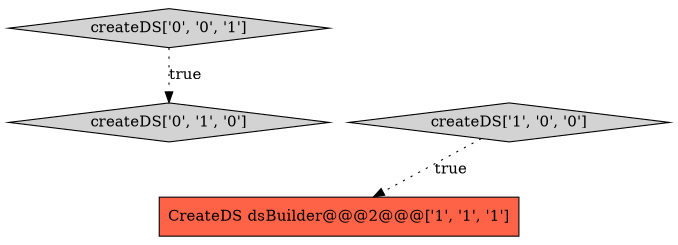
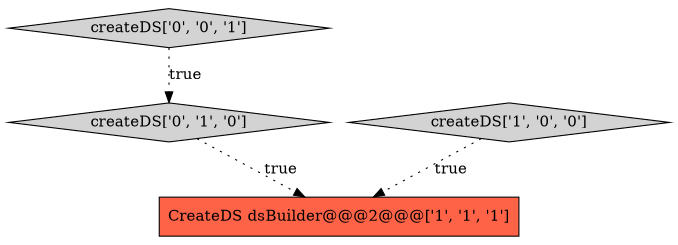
none -> (246, 165)
